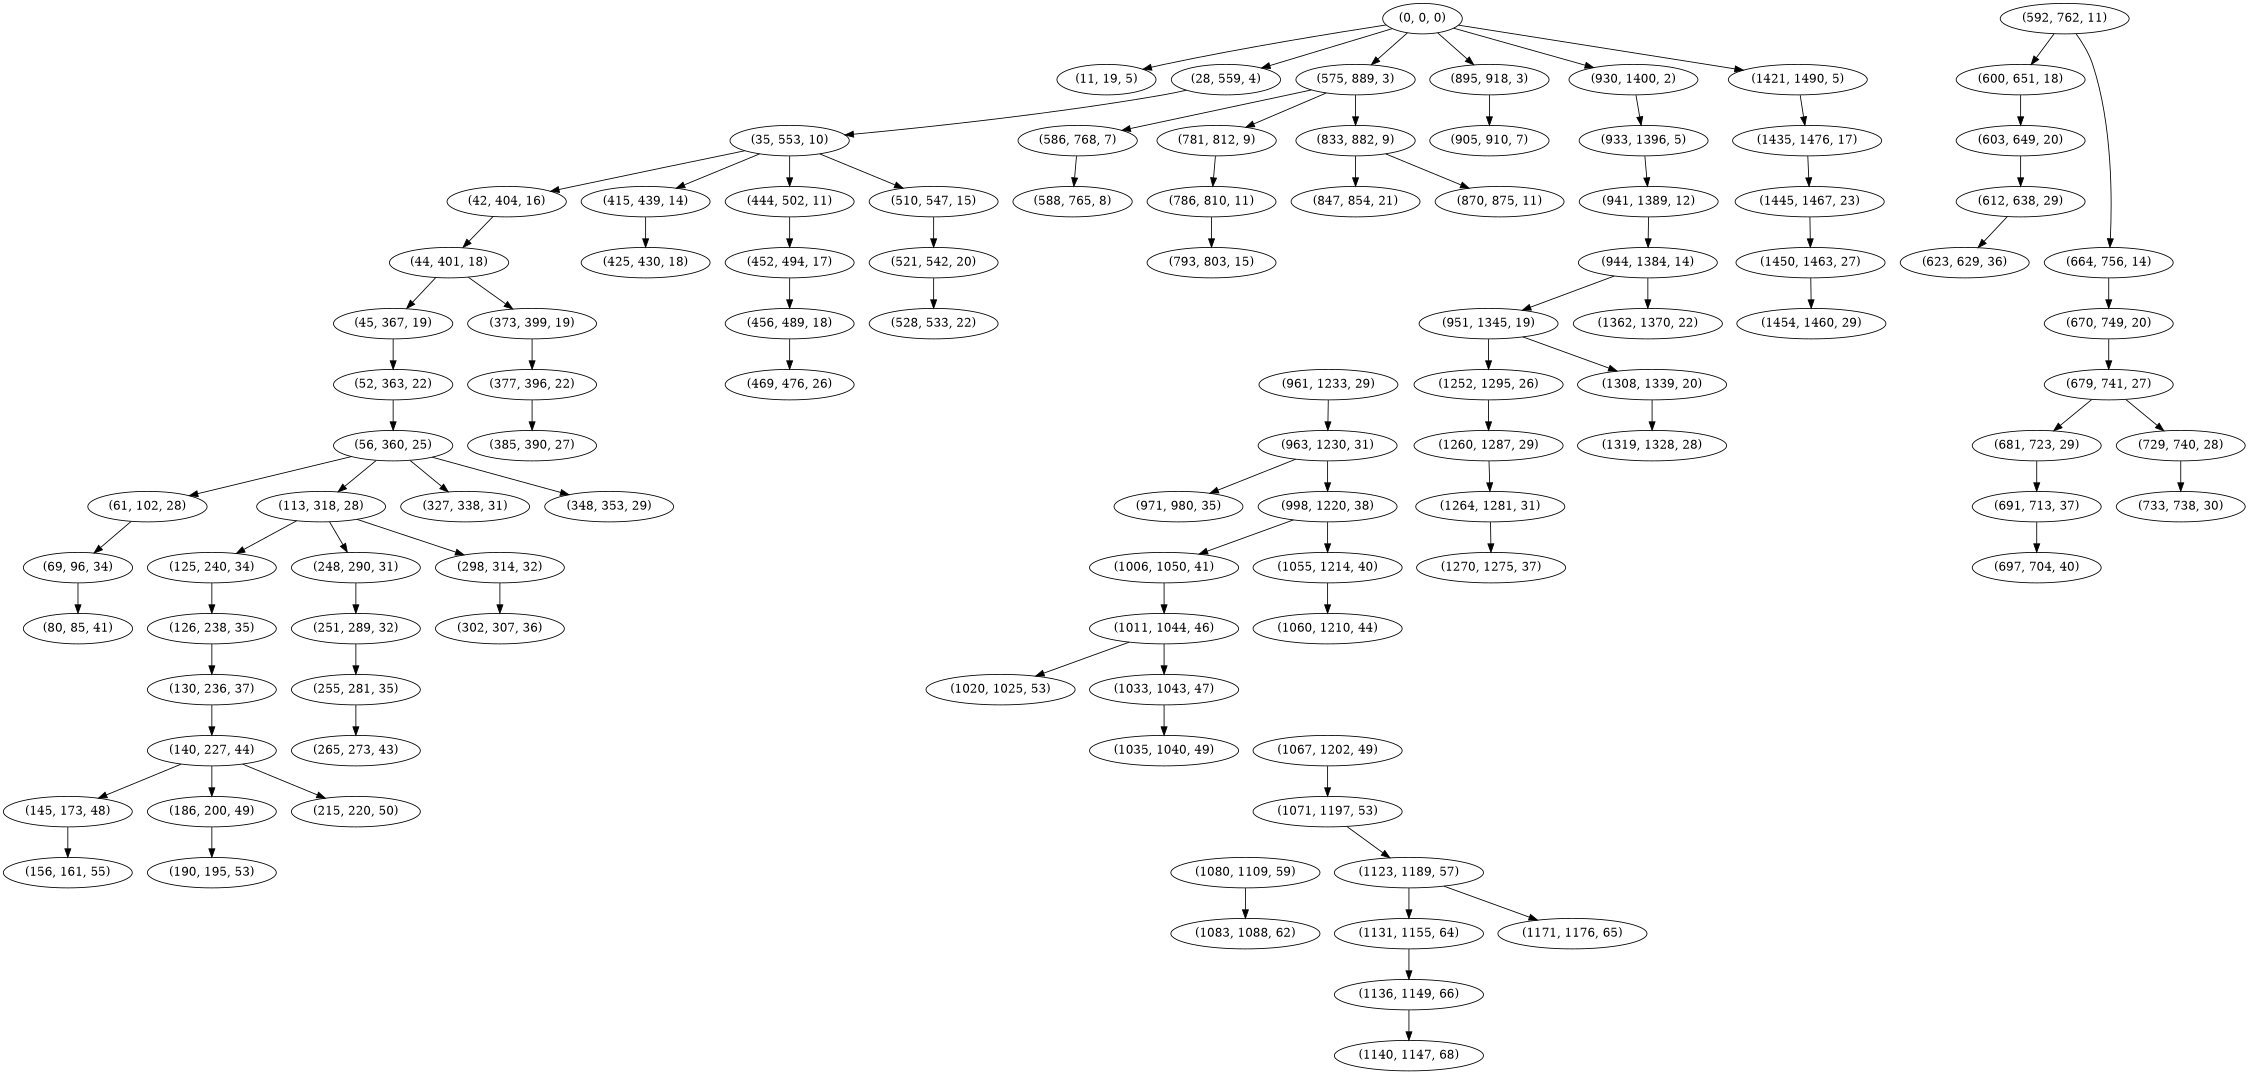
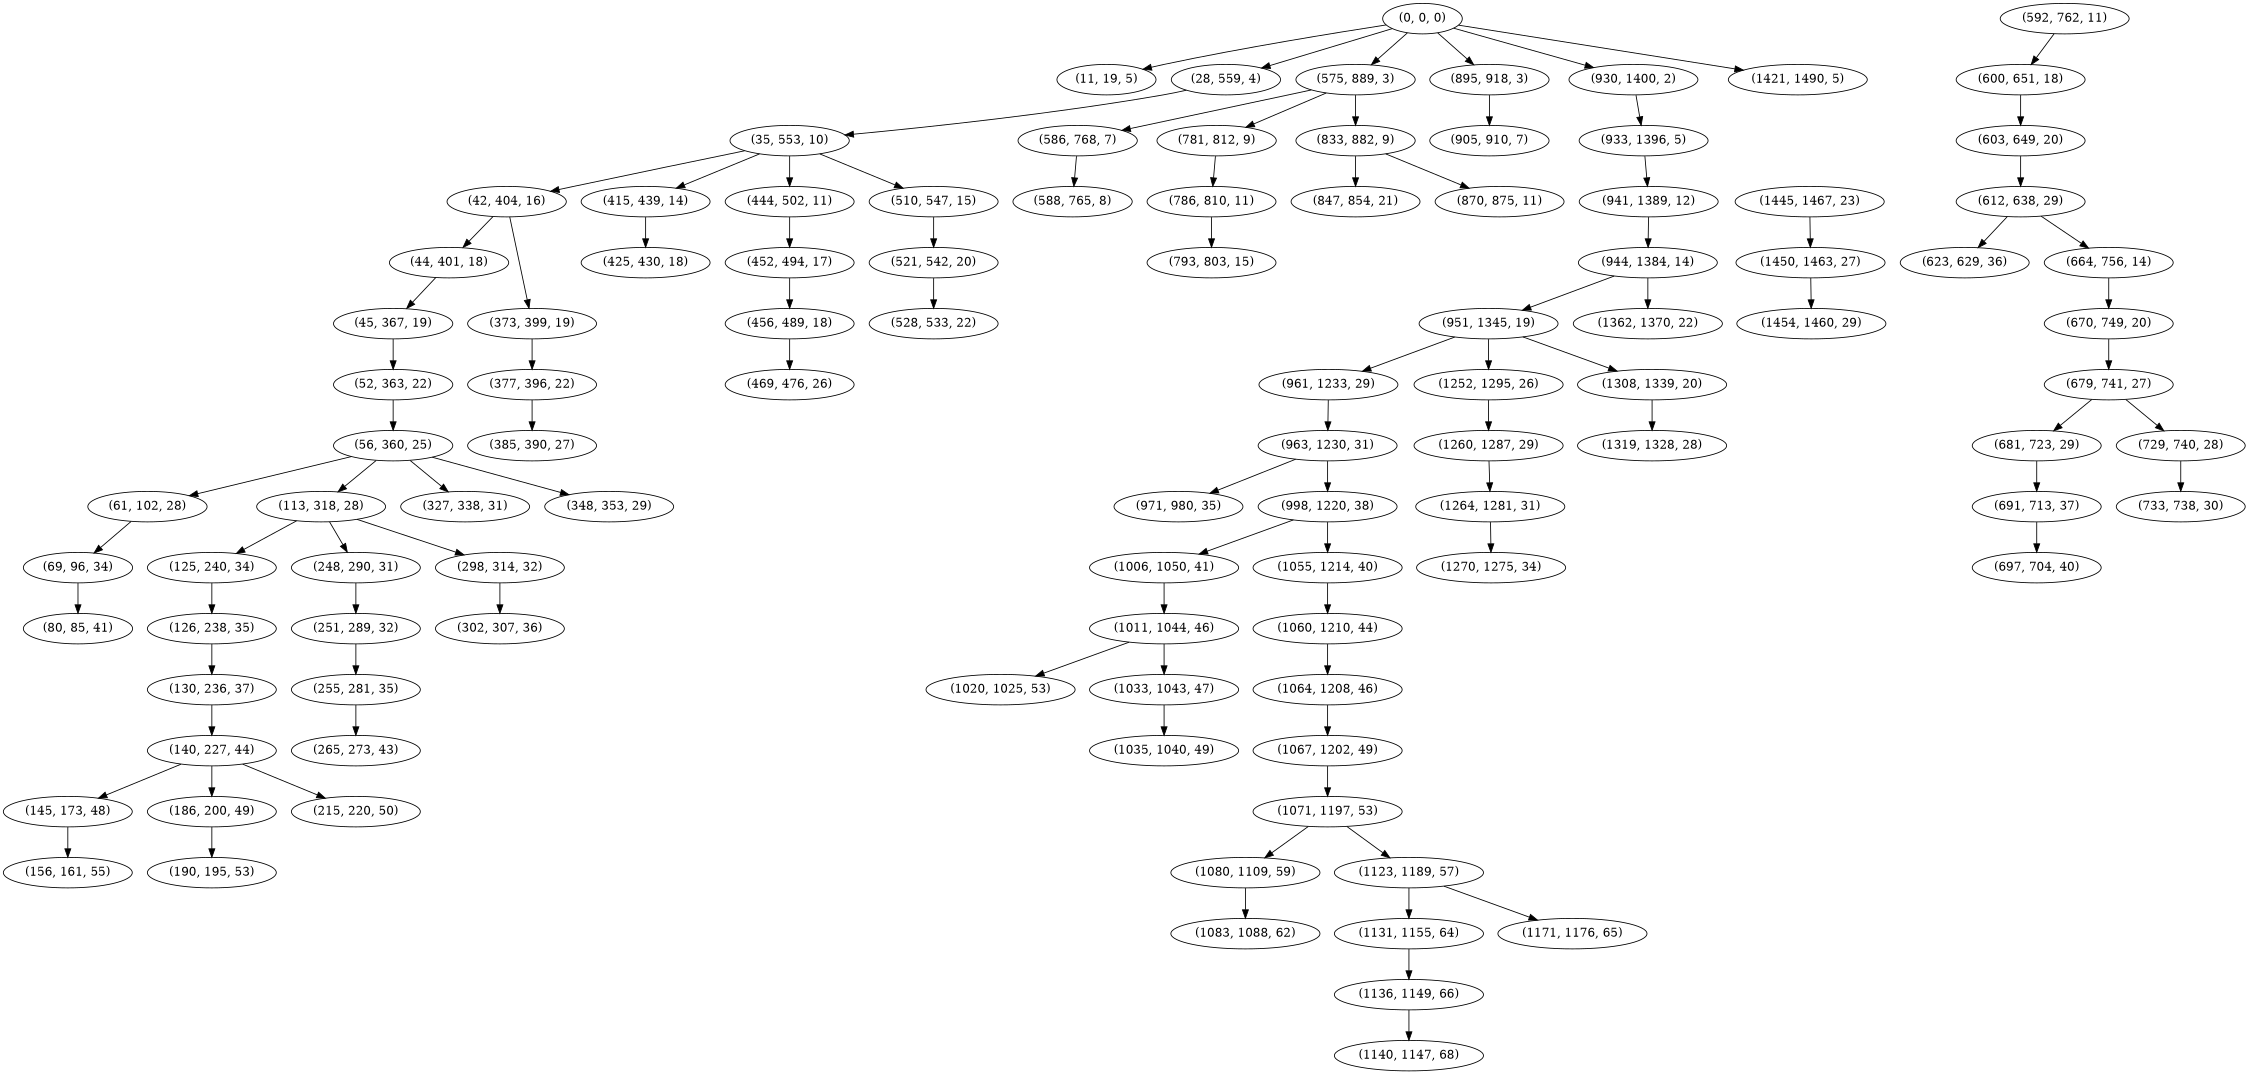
(2107, 133) -> (2061, 230)
(1807, 141) -> none
(487, 290) -> (518, 258)
none -> (1413, 353)
(1491, 568) -> (1491, 568)
none -> (1328, 690)
none -> (1290, 840)
